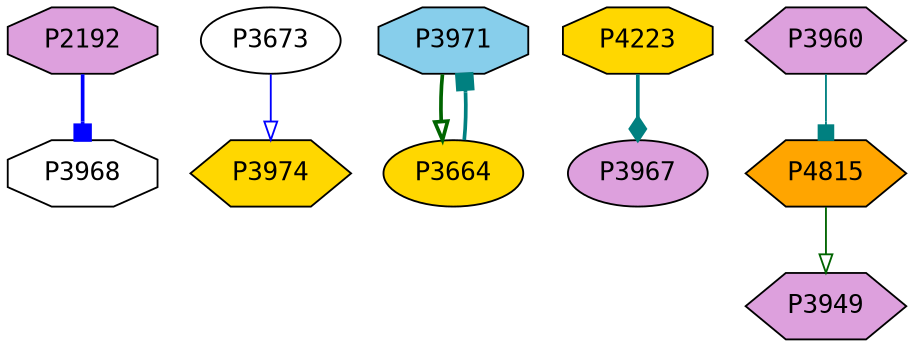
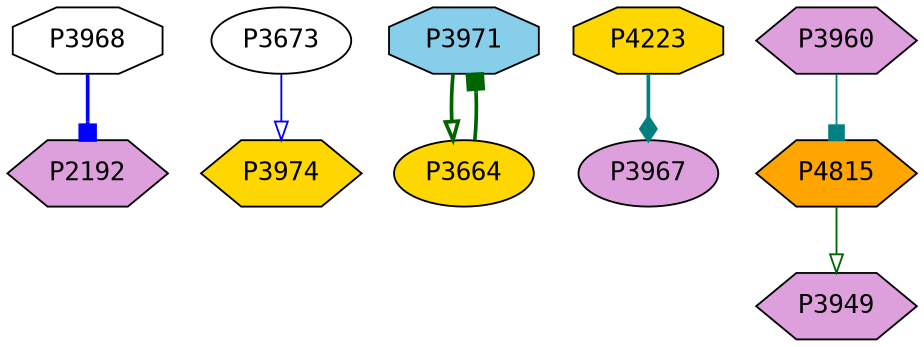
(83, 41) -> (88, 173)
(83, 98) -> (88, 98)
(466, 116) -> (476, 116)
